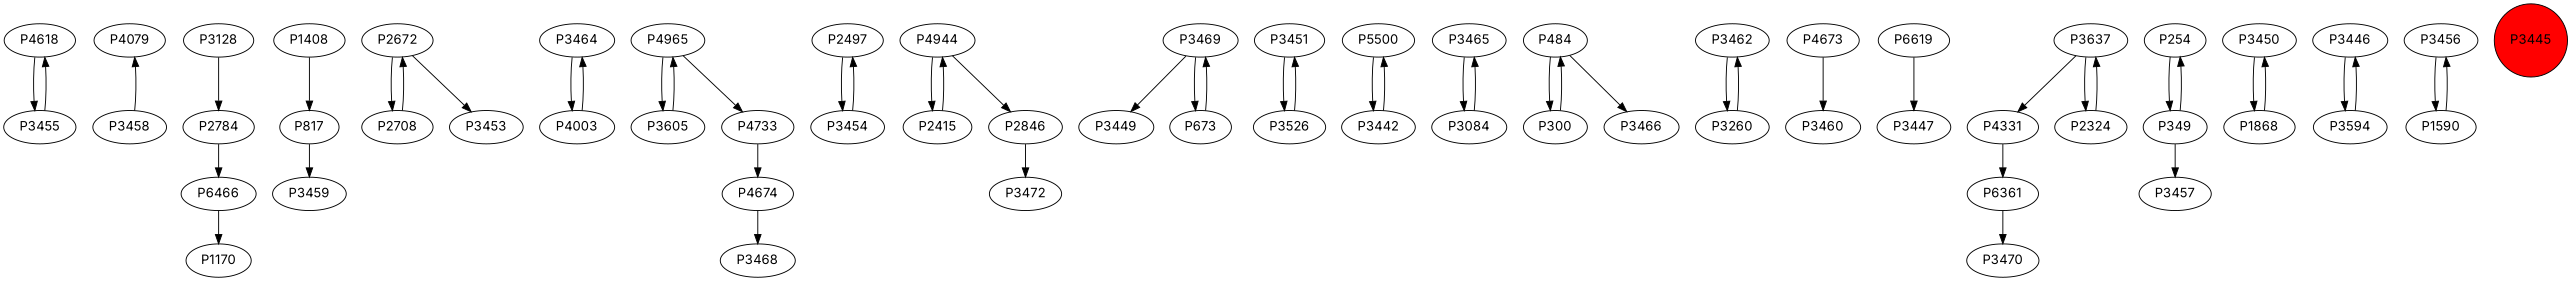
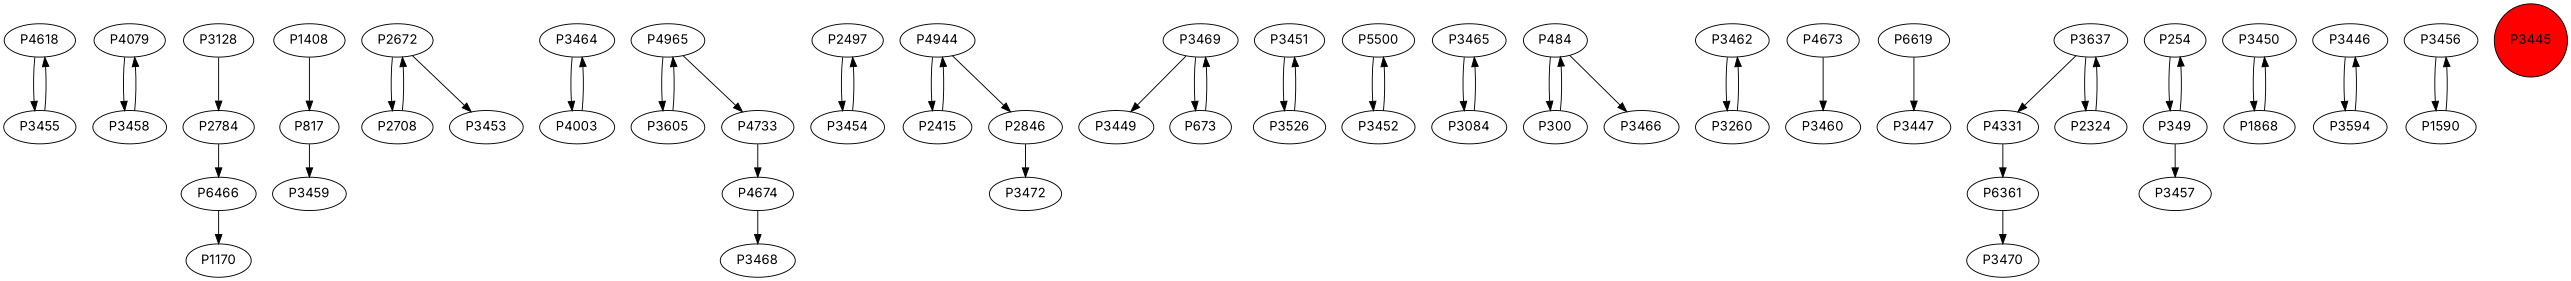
none -> (123, 79)
(1378, 127) -> (1378, 127)
